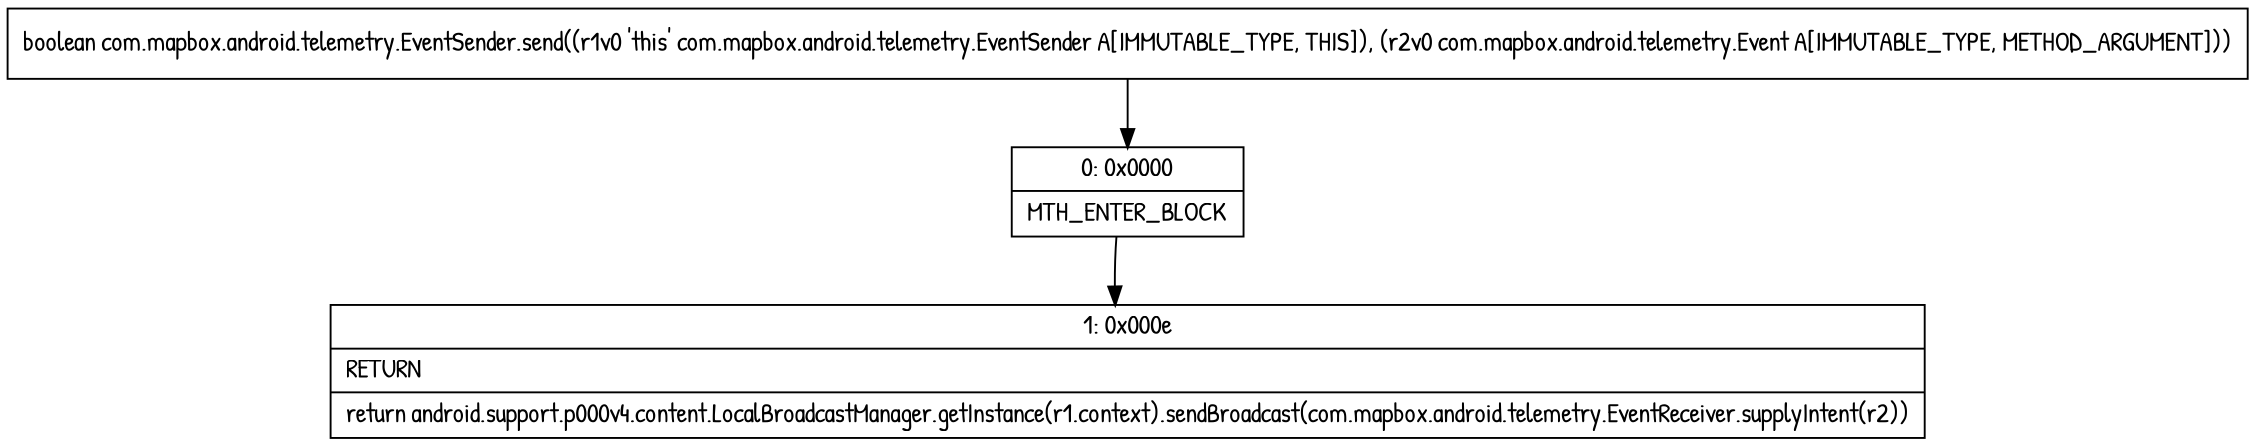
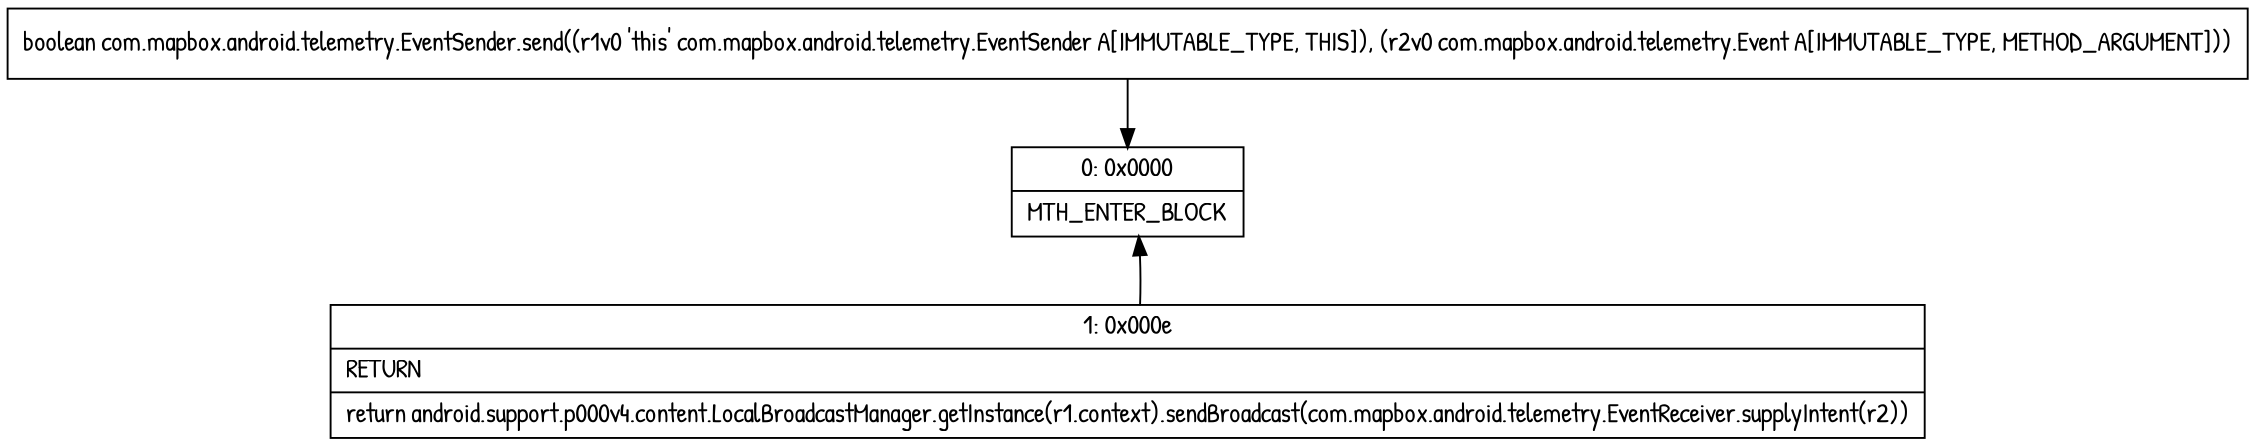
(1115, 261) -> (1140, 281)
